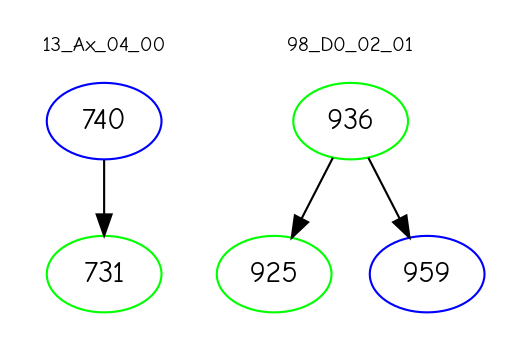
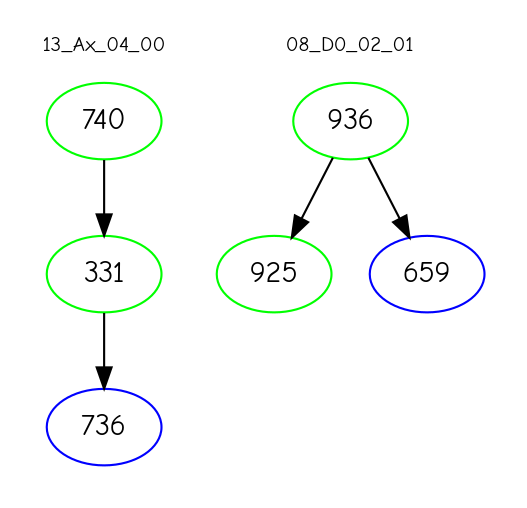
(351, 46) -> (351, 46)
(104, 121) -> (104, 121)
(104, 274) -> (104, 274)
(427, 274) -> (427, 274)
none -> (104, 427)
